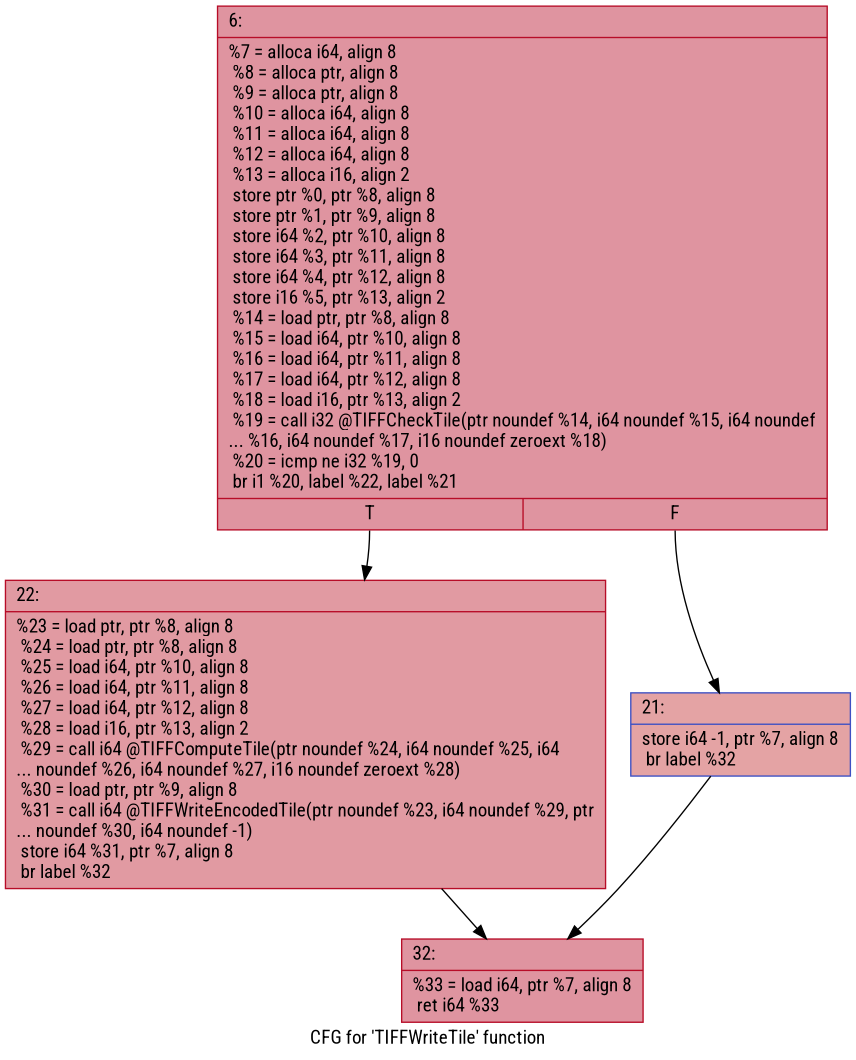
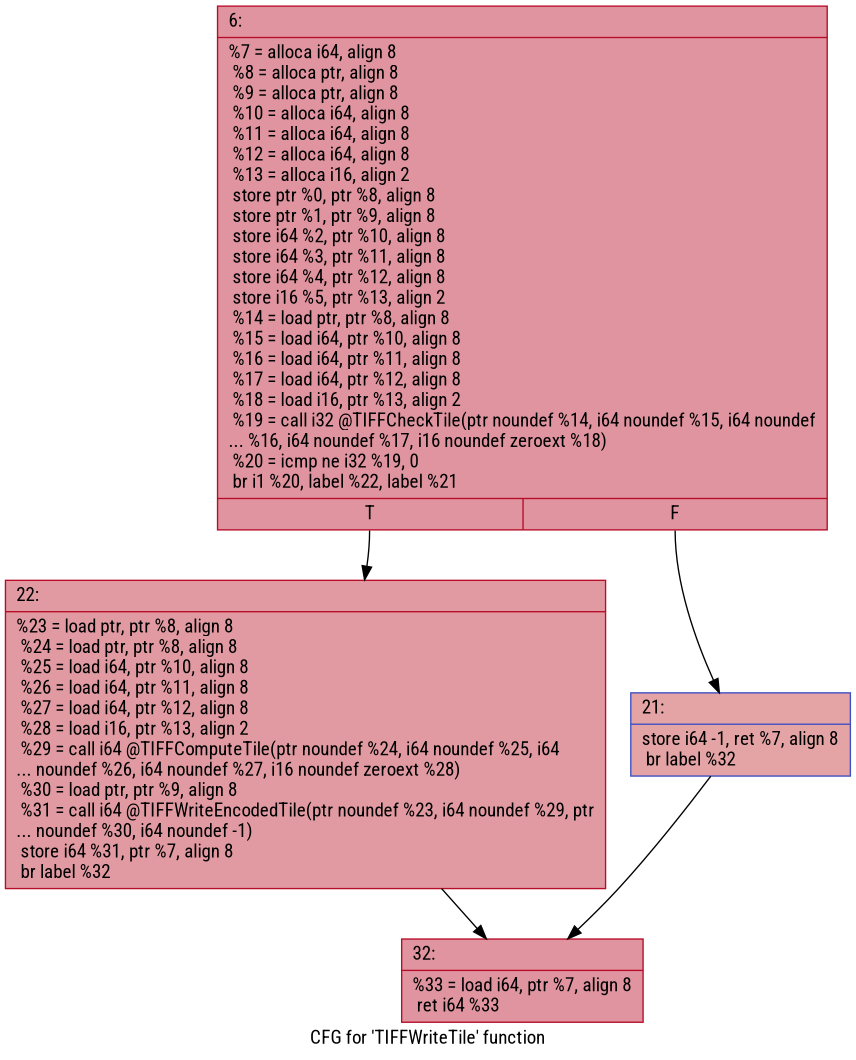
(741, 739) -> (741, 739)
